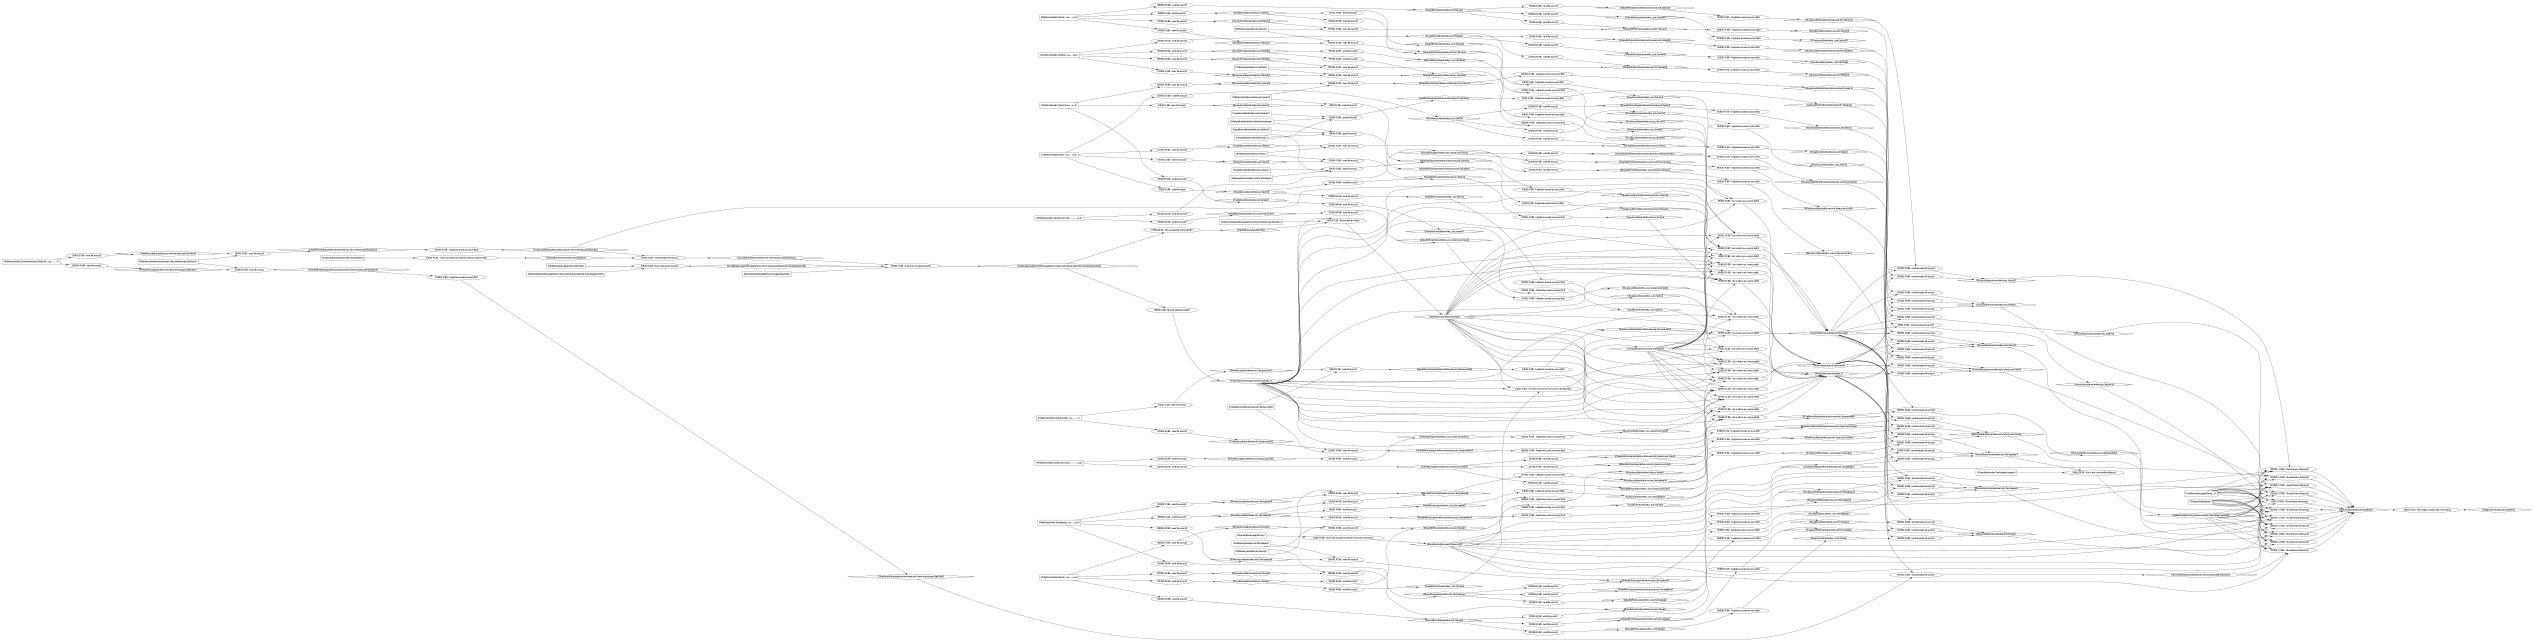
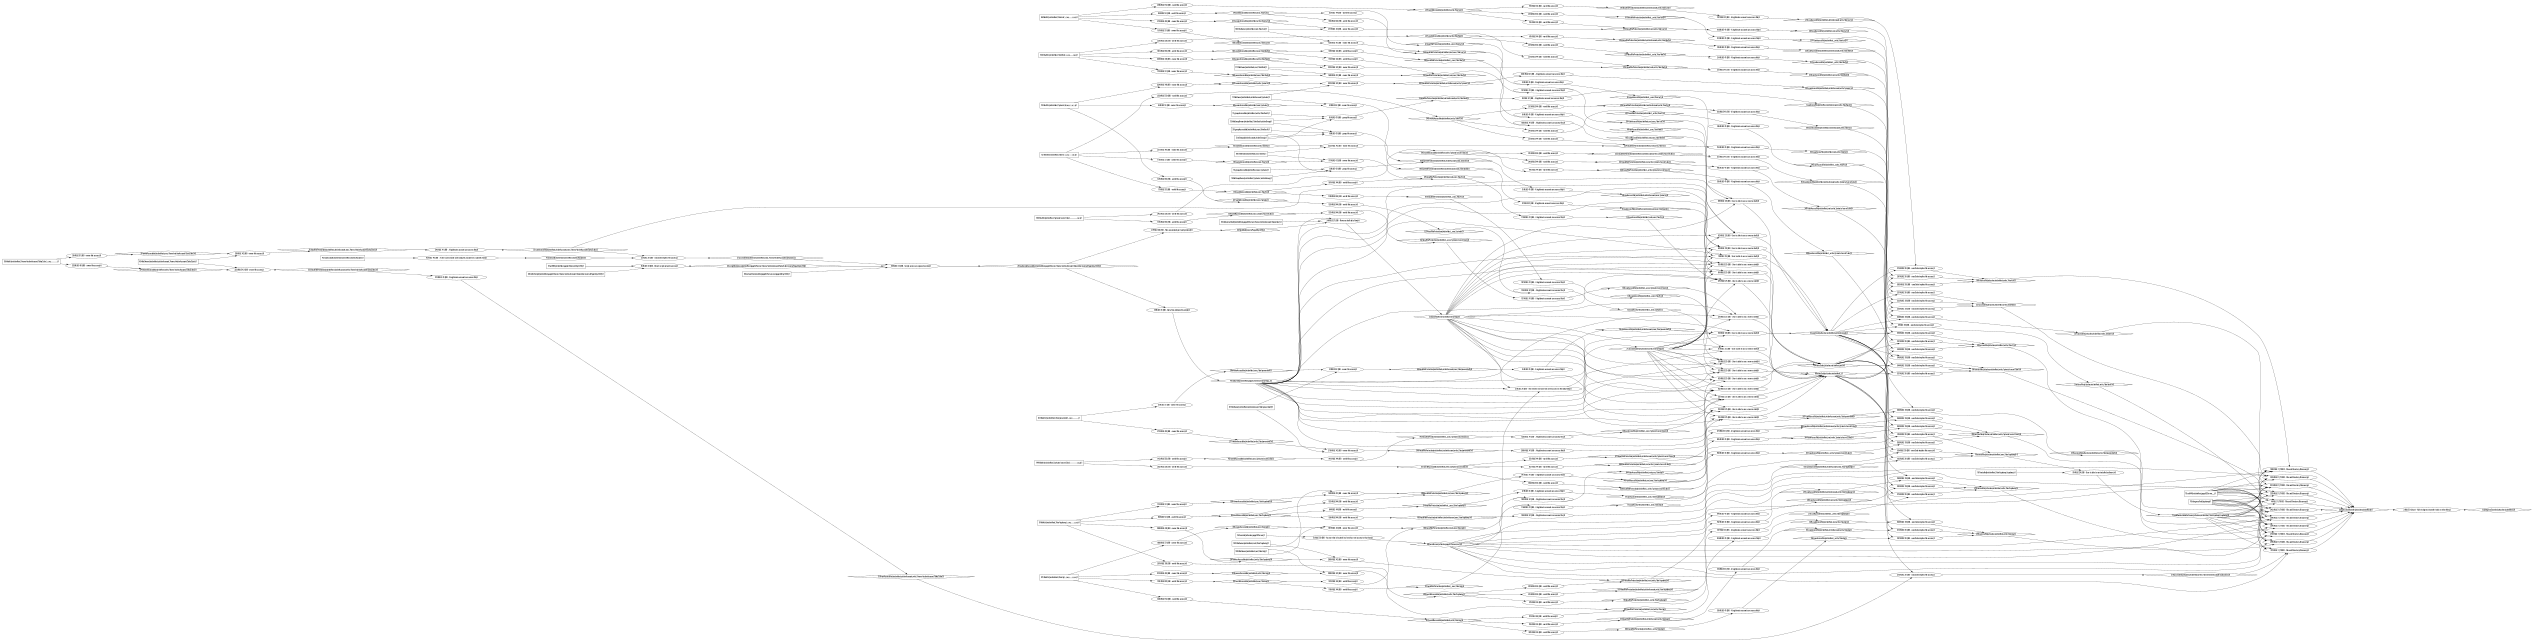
none -> (1916, 285)
